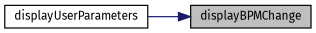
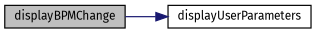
(163, 17) -> (141, 17)
